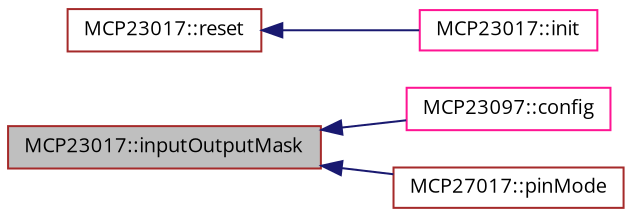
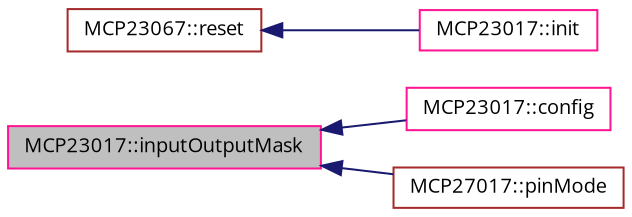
(164, 30) -> (164, 30)
(509, 109) -> (509, 109)
(164, 147) -> (164, 147)
